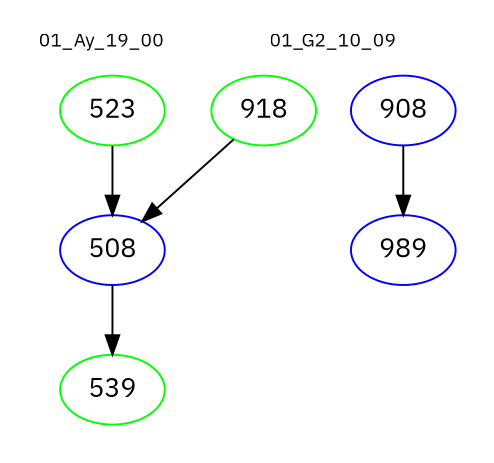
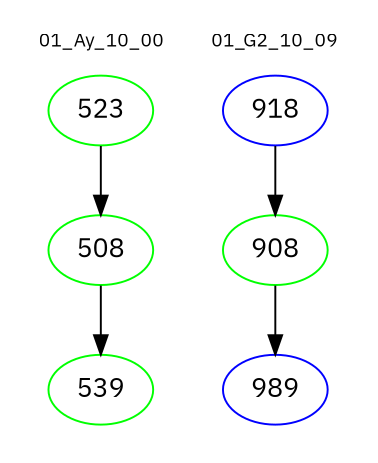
(102, 42) -> (102, 42)
(264, 111) -> (275, 111)
(403, 111) -> (275, 250)
(209, 162) -> (275, 171)
(112, 250) -> (101, 250)
